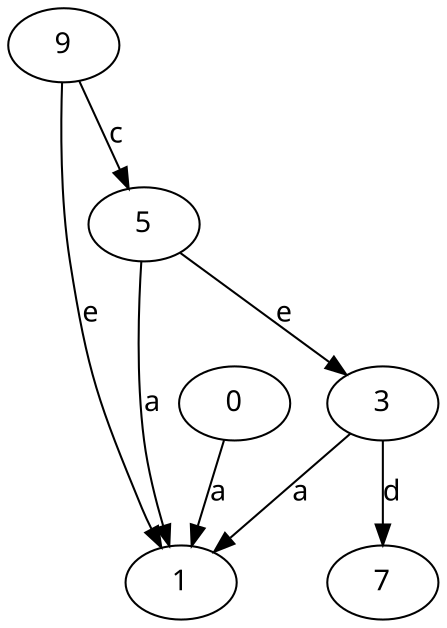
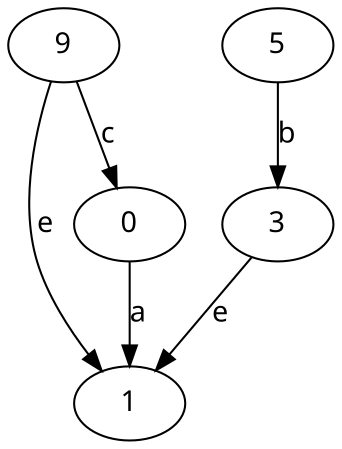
(100, 125) -> (93, 125)
(285, 314) -> (287, 135)
(140, 395) -> none
(301, 493) -> (221, 314)
(383, 583) -> none
